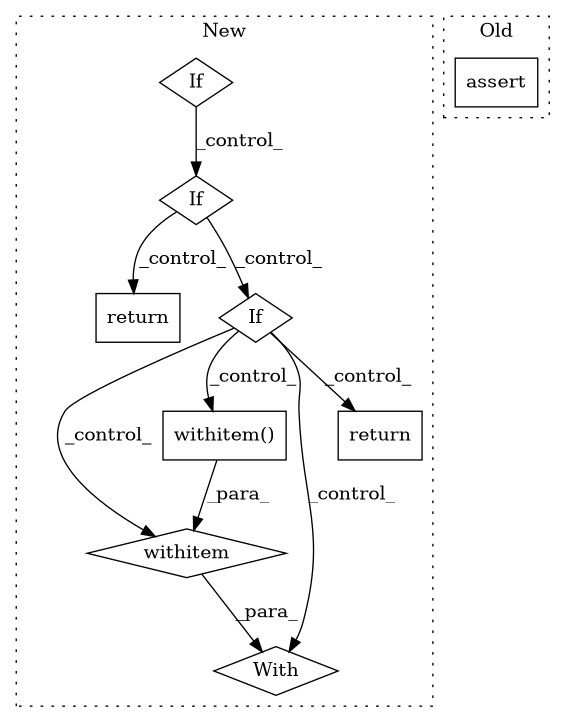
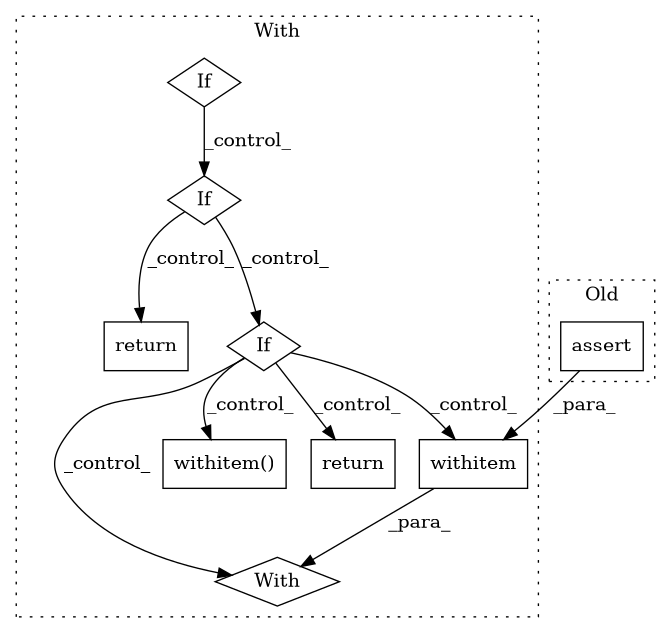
(225, 32) -> (277, 32)
(207, 489) -> (548, 402)
(187, 553) -> (473, 464)
